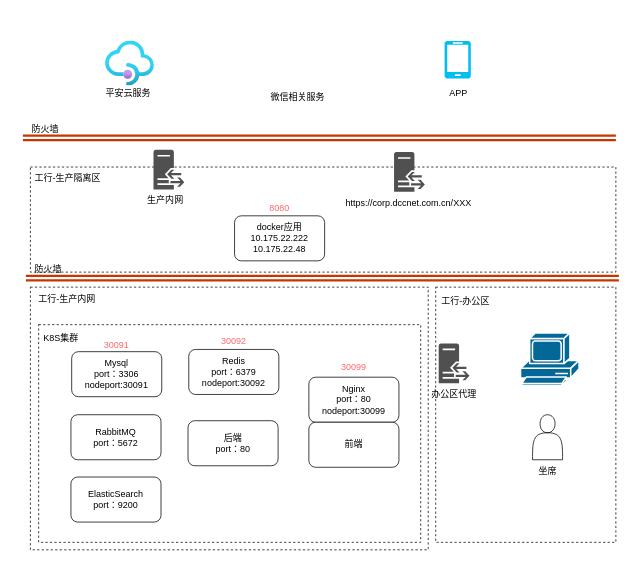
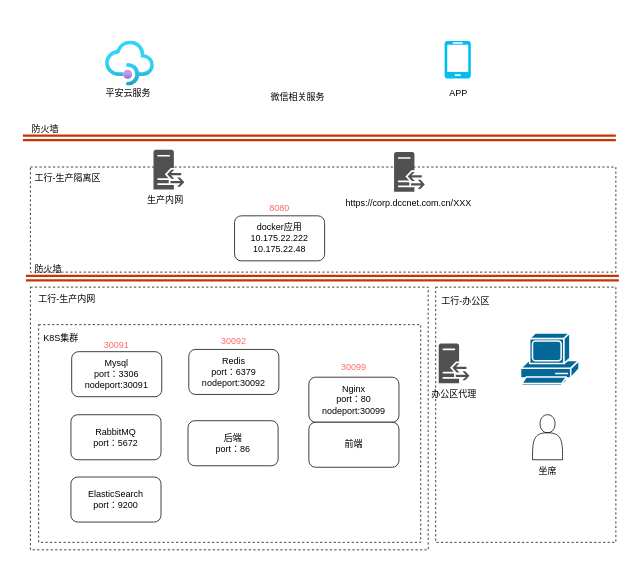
(233, 443) -> (233, 443)
